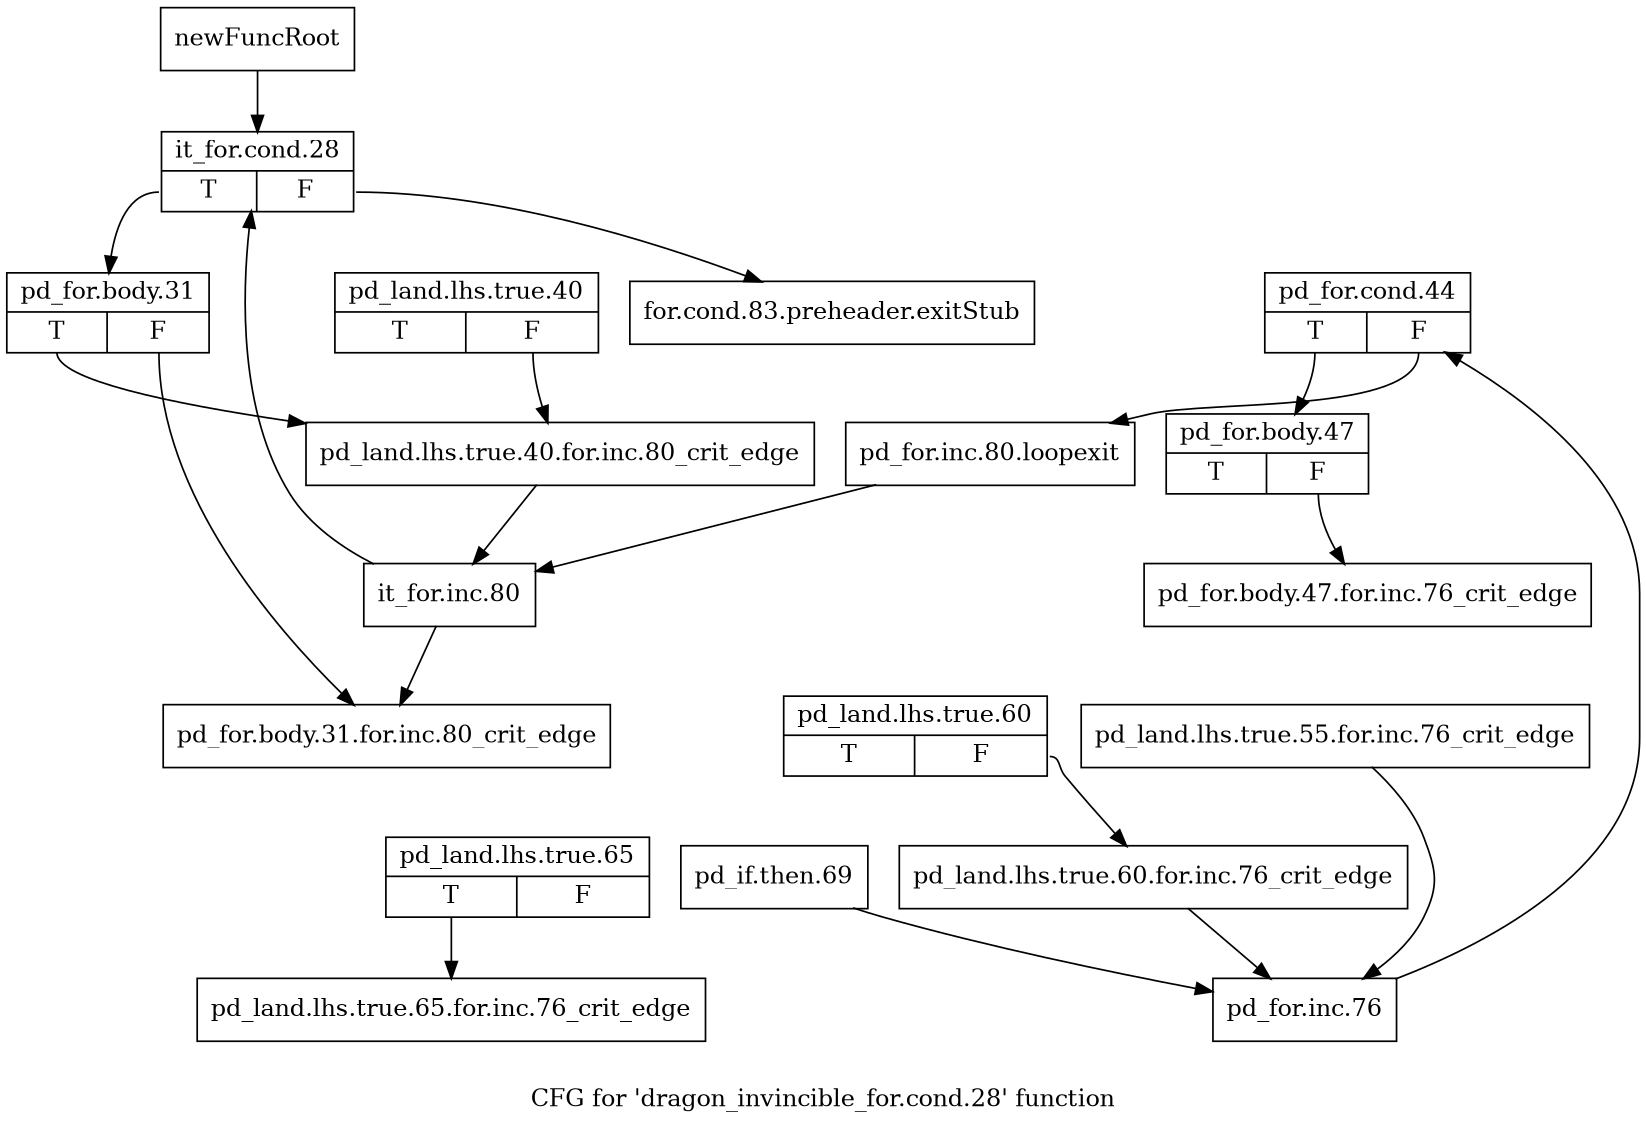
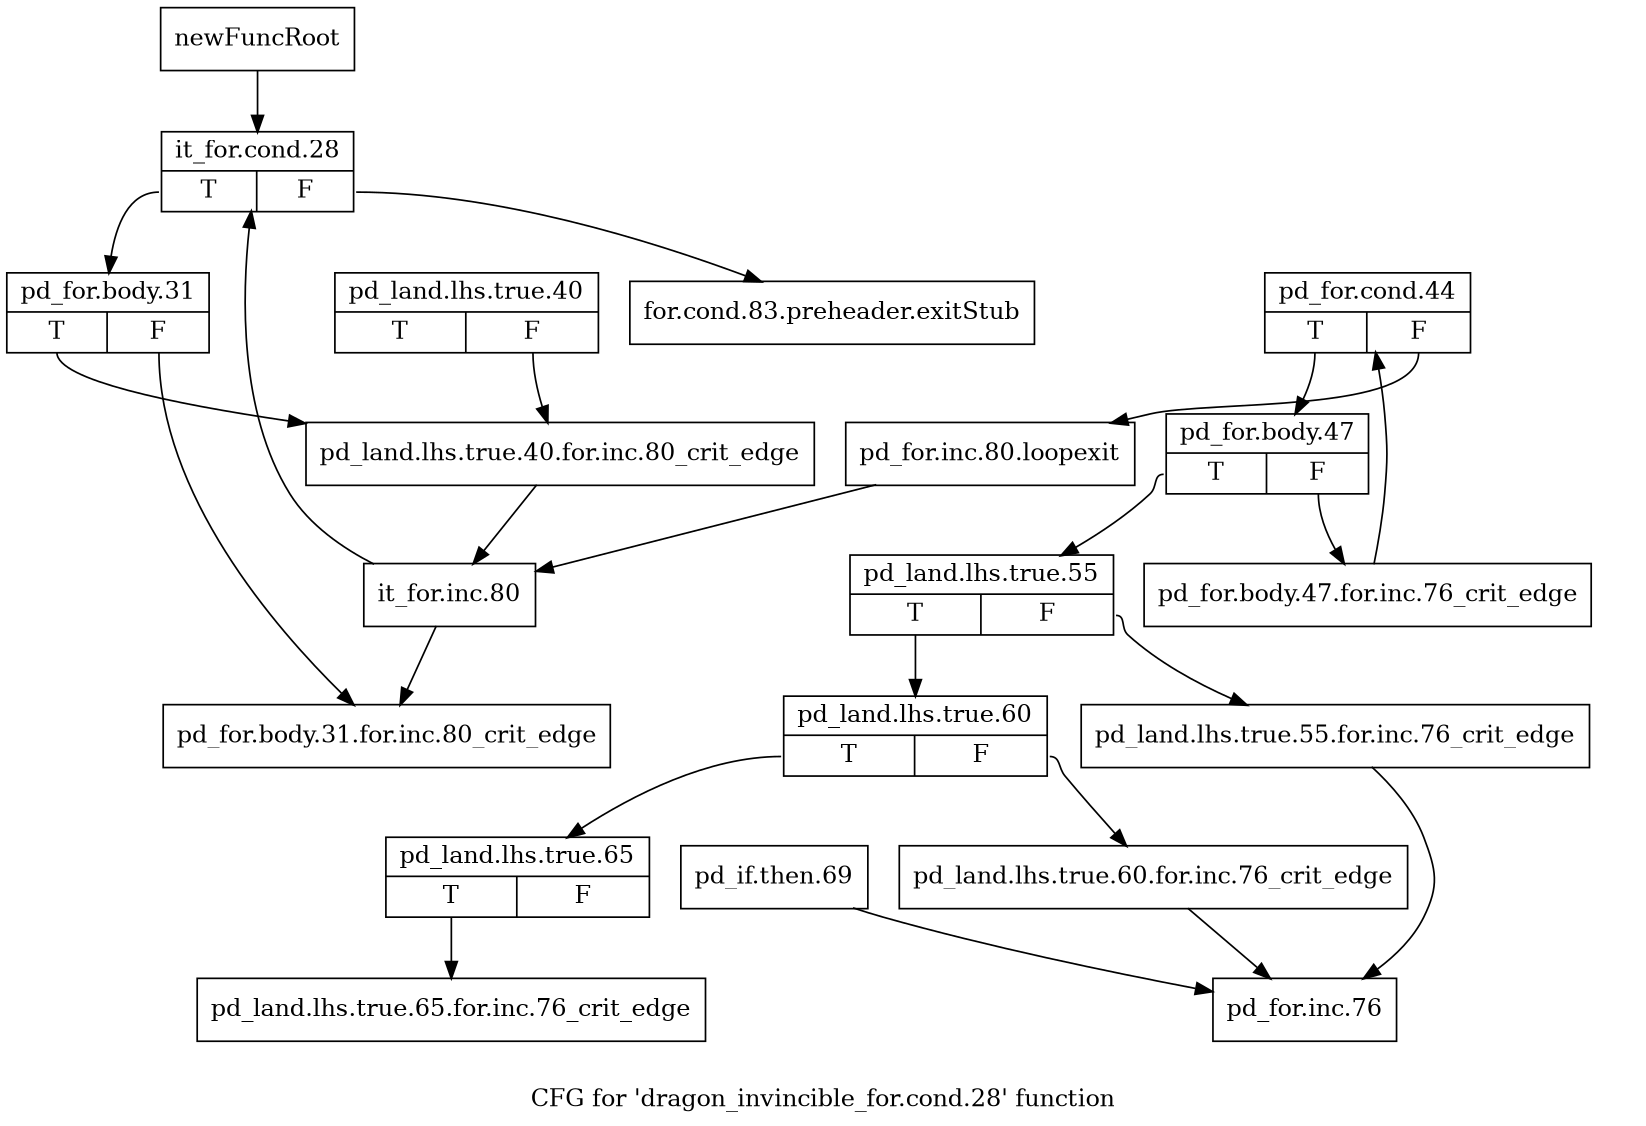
none -> (982, 595)
(1640, 694) -> (1387, 467)
none -> (677, 779)
